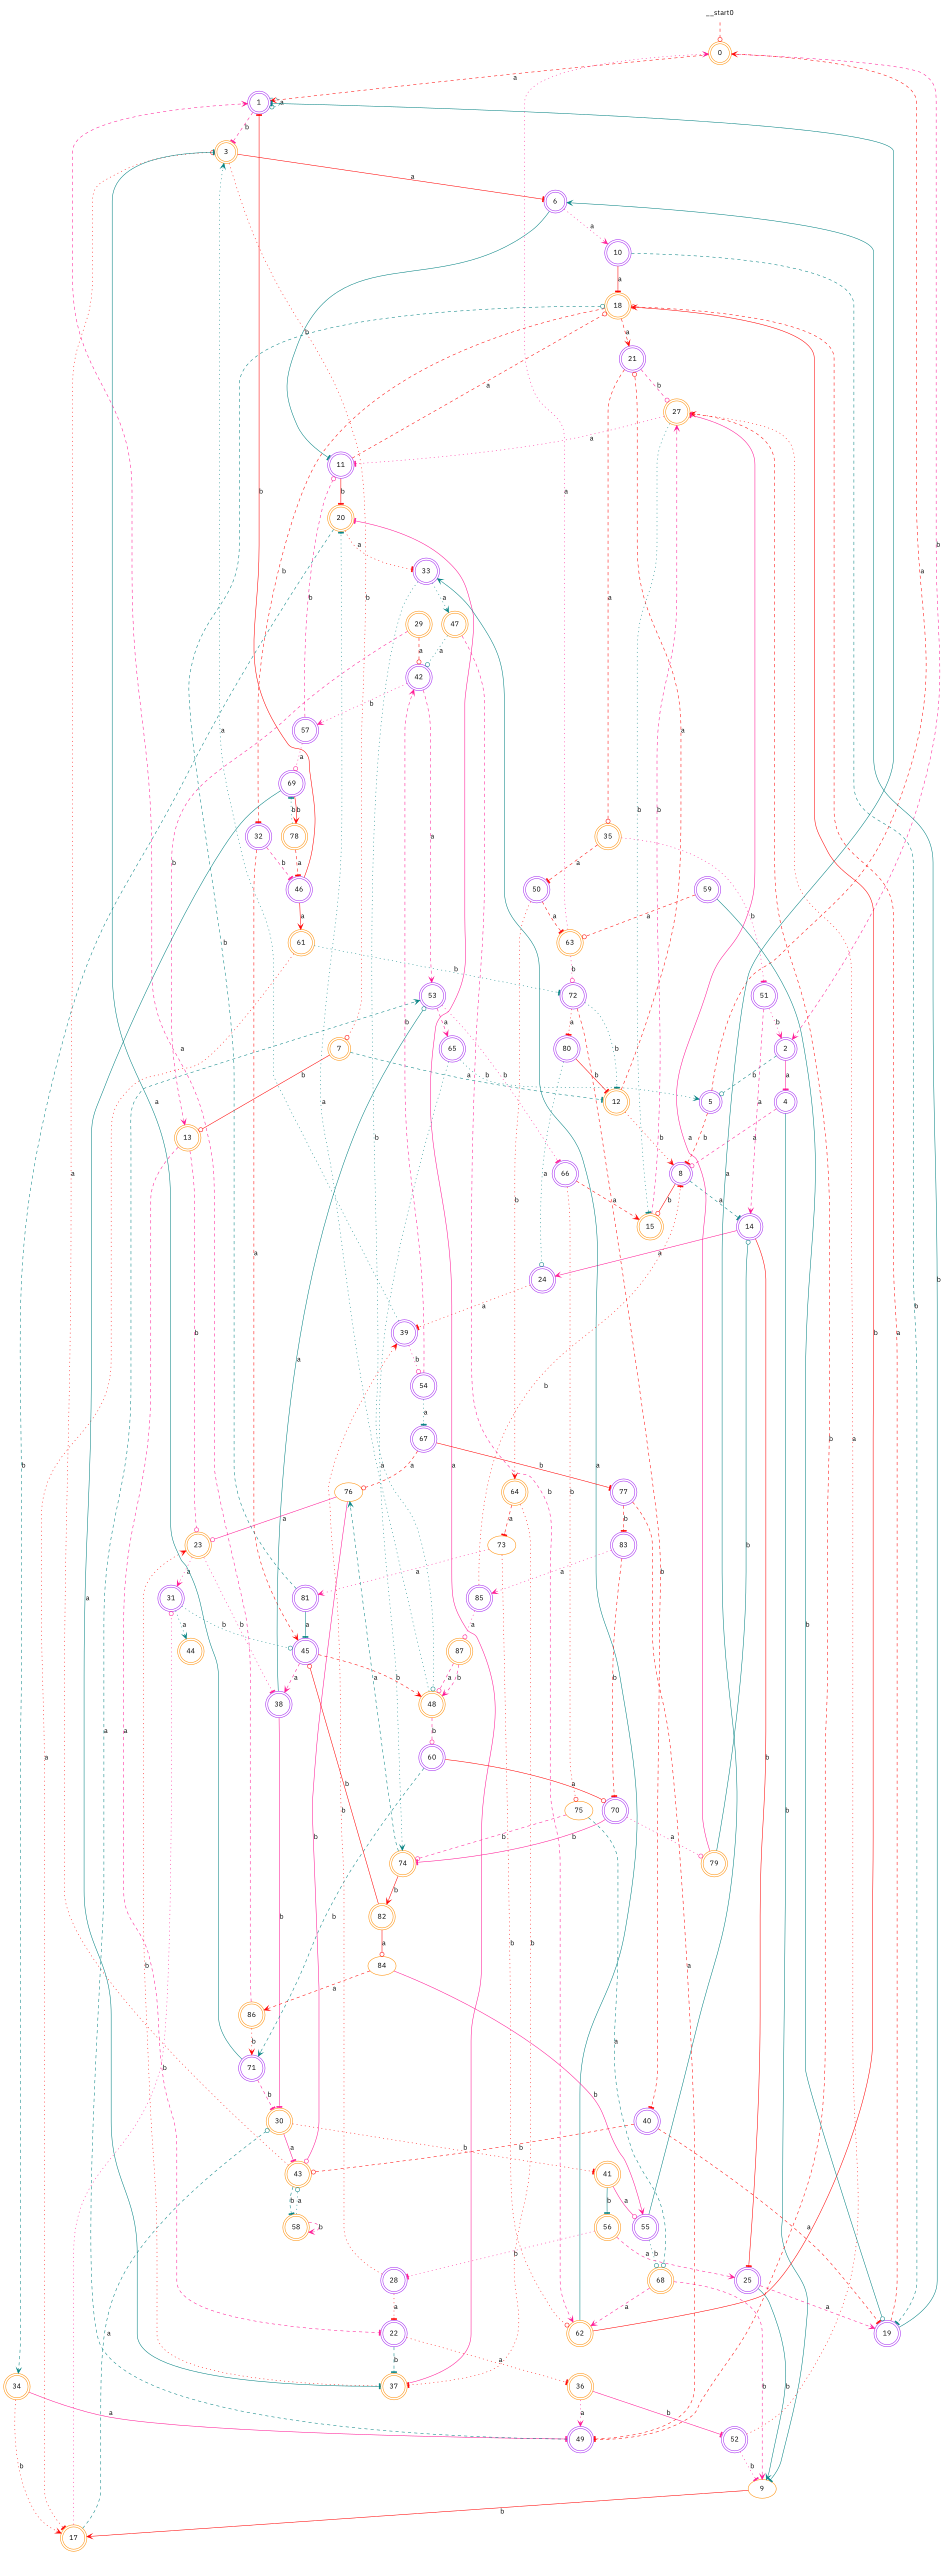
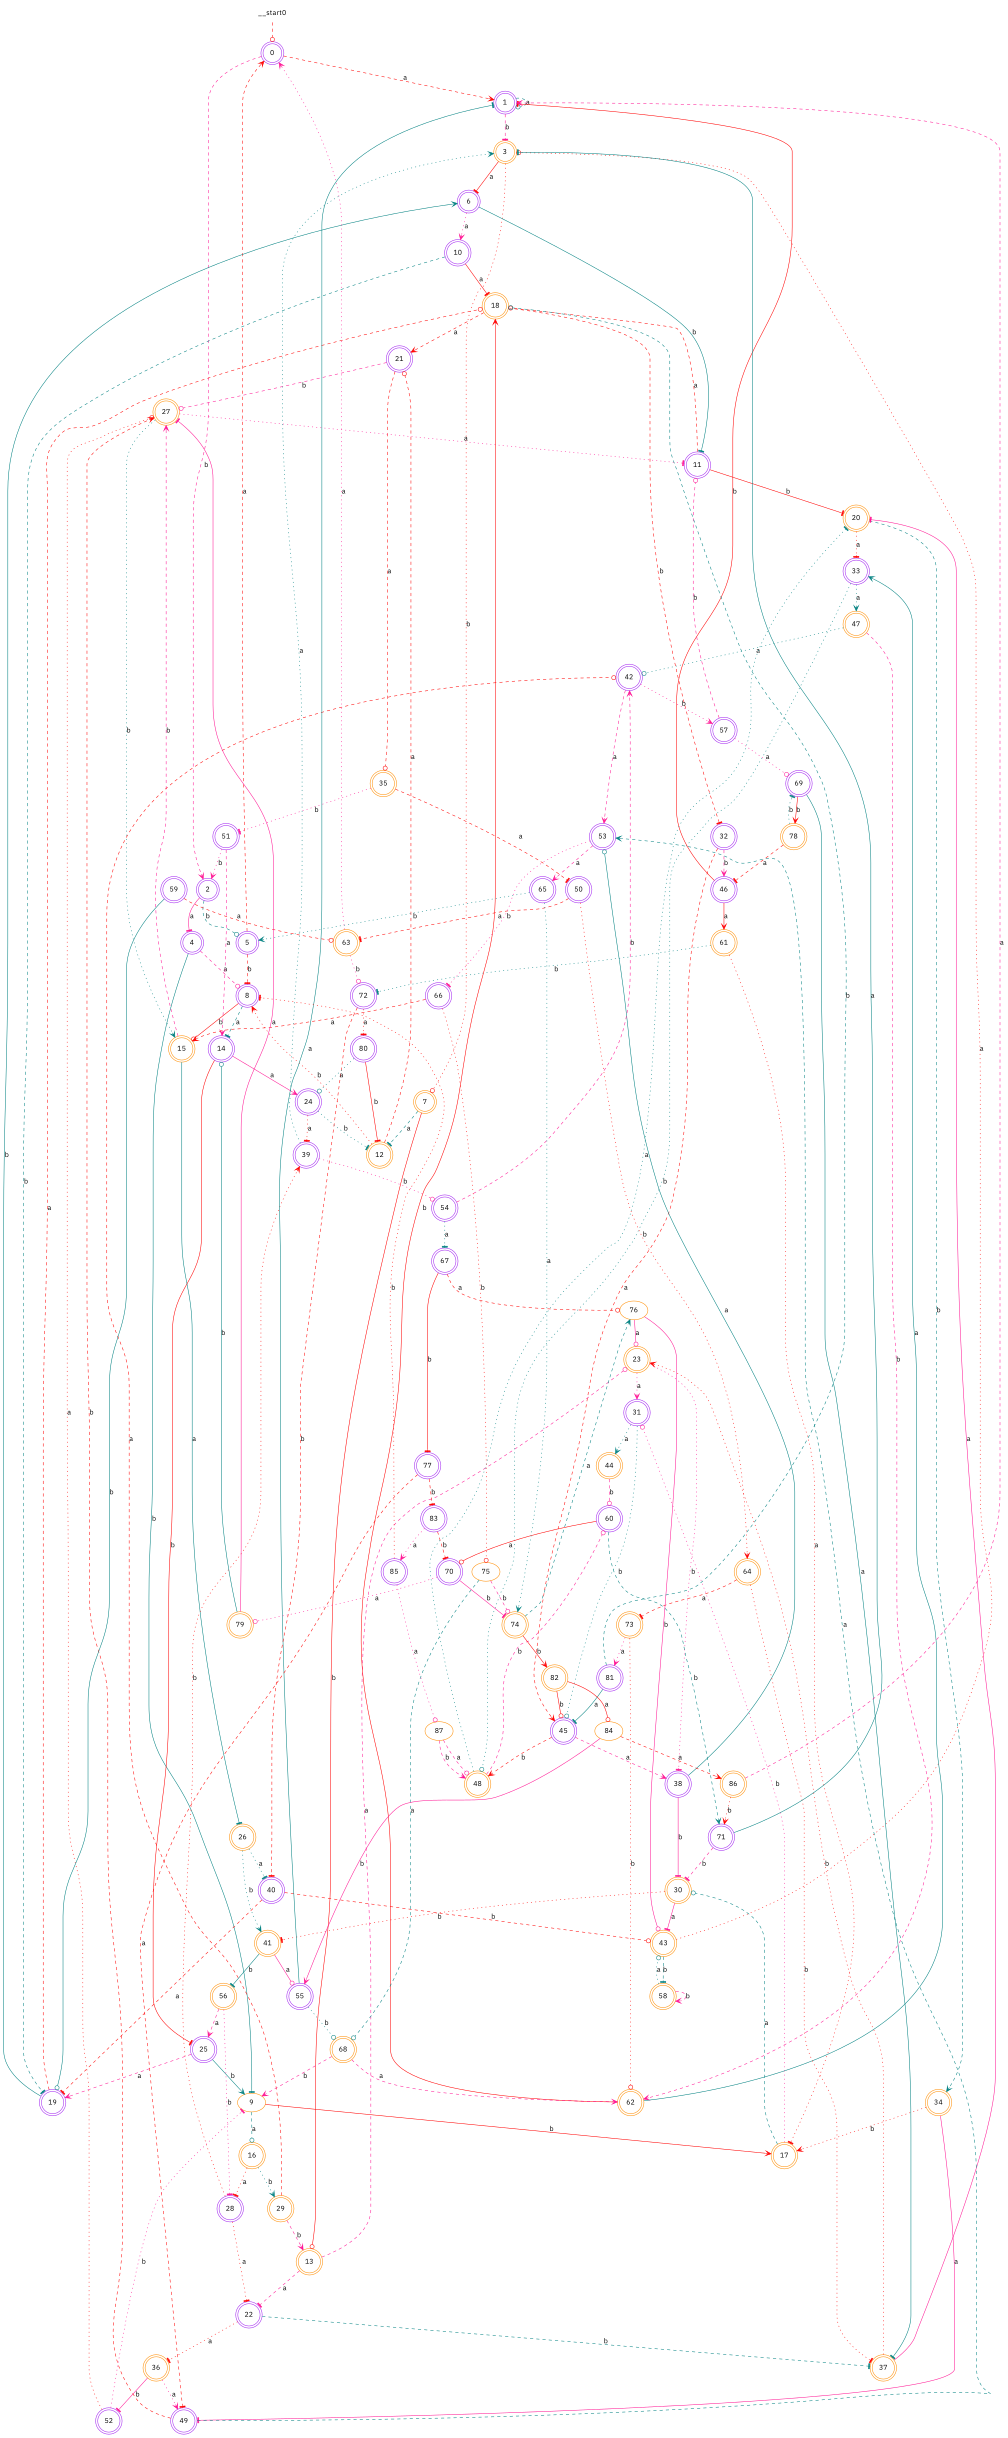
(720, 53) -> (272, 53)
(637, 815) -> (127, 726)
(278, 862) -> (724, 860)
(611, 1040) -> (341, 1130)
(197, 1333) -> (367, 1811)
none -> (609, 1490)
(502, 1545) -> (630, 1625)
(460, 1651) -> (439, 1731)
none -> (243, 1837)
none -> (252, 2156)
